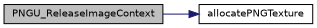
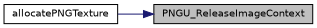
(176, 14) -> (131, 14)
